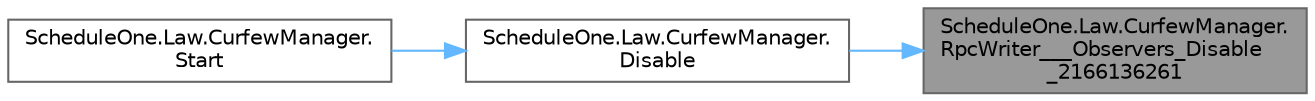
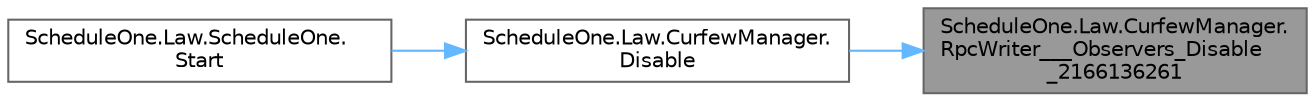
(200, 51) -> (200, 51)
